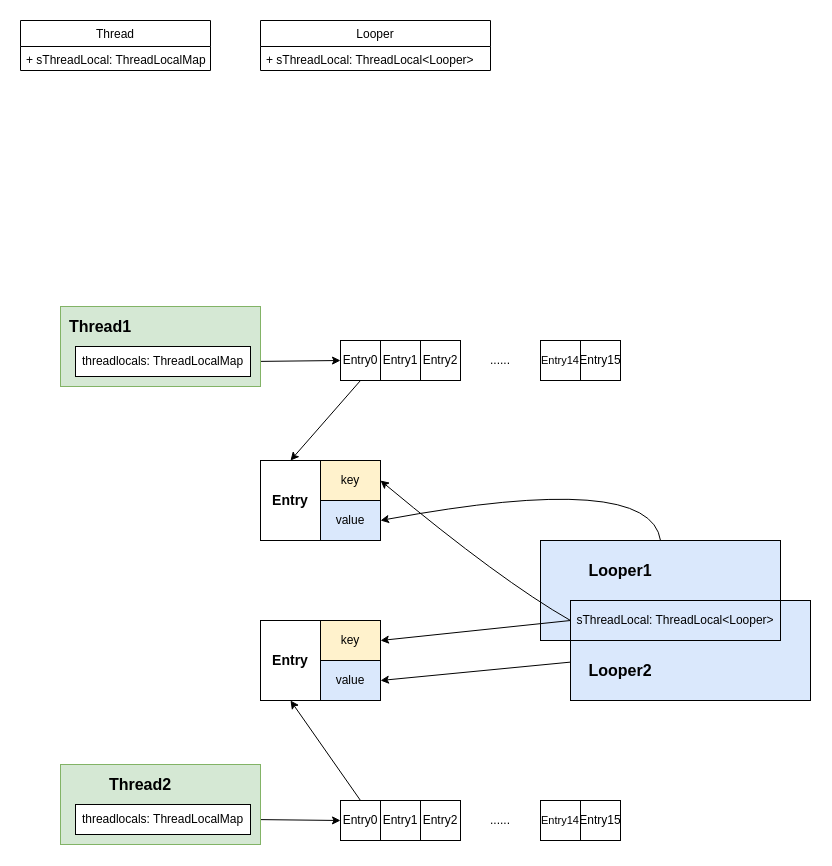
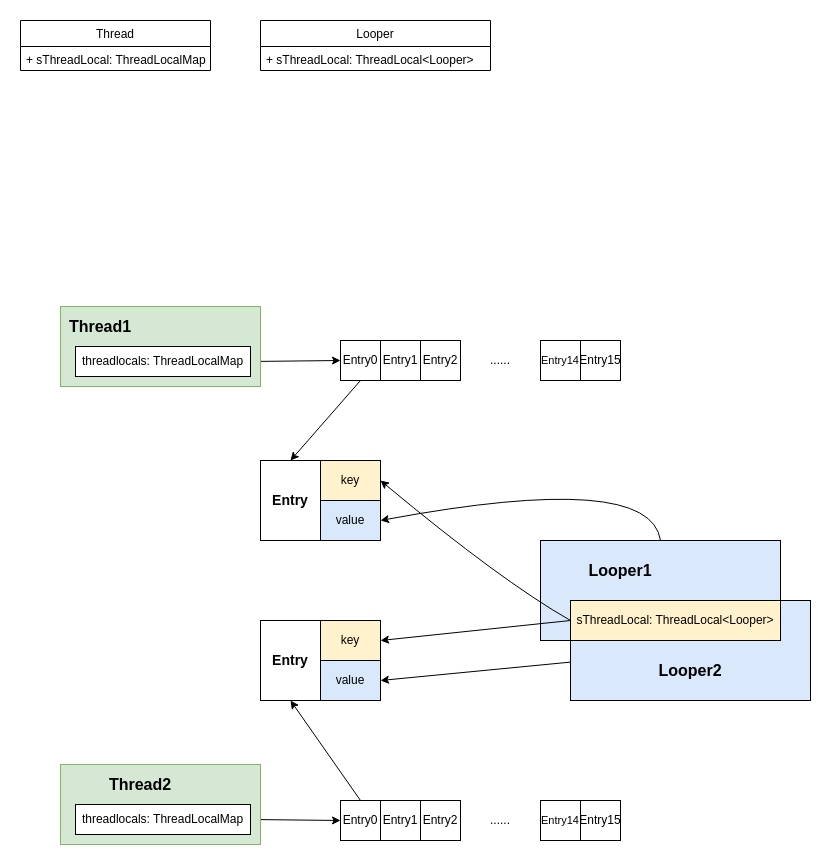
(676, 621) -> (676, 621)
(621, 671) -> (691, 671)
